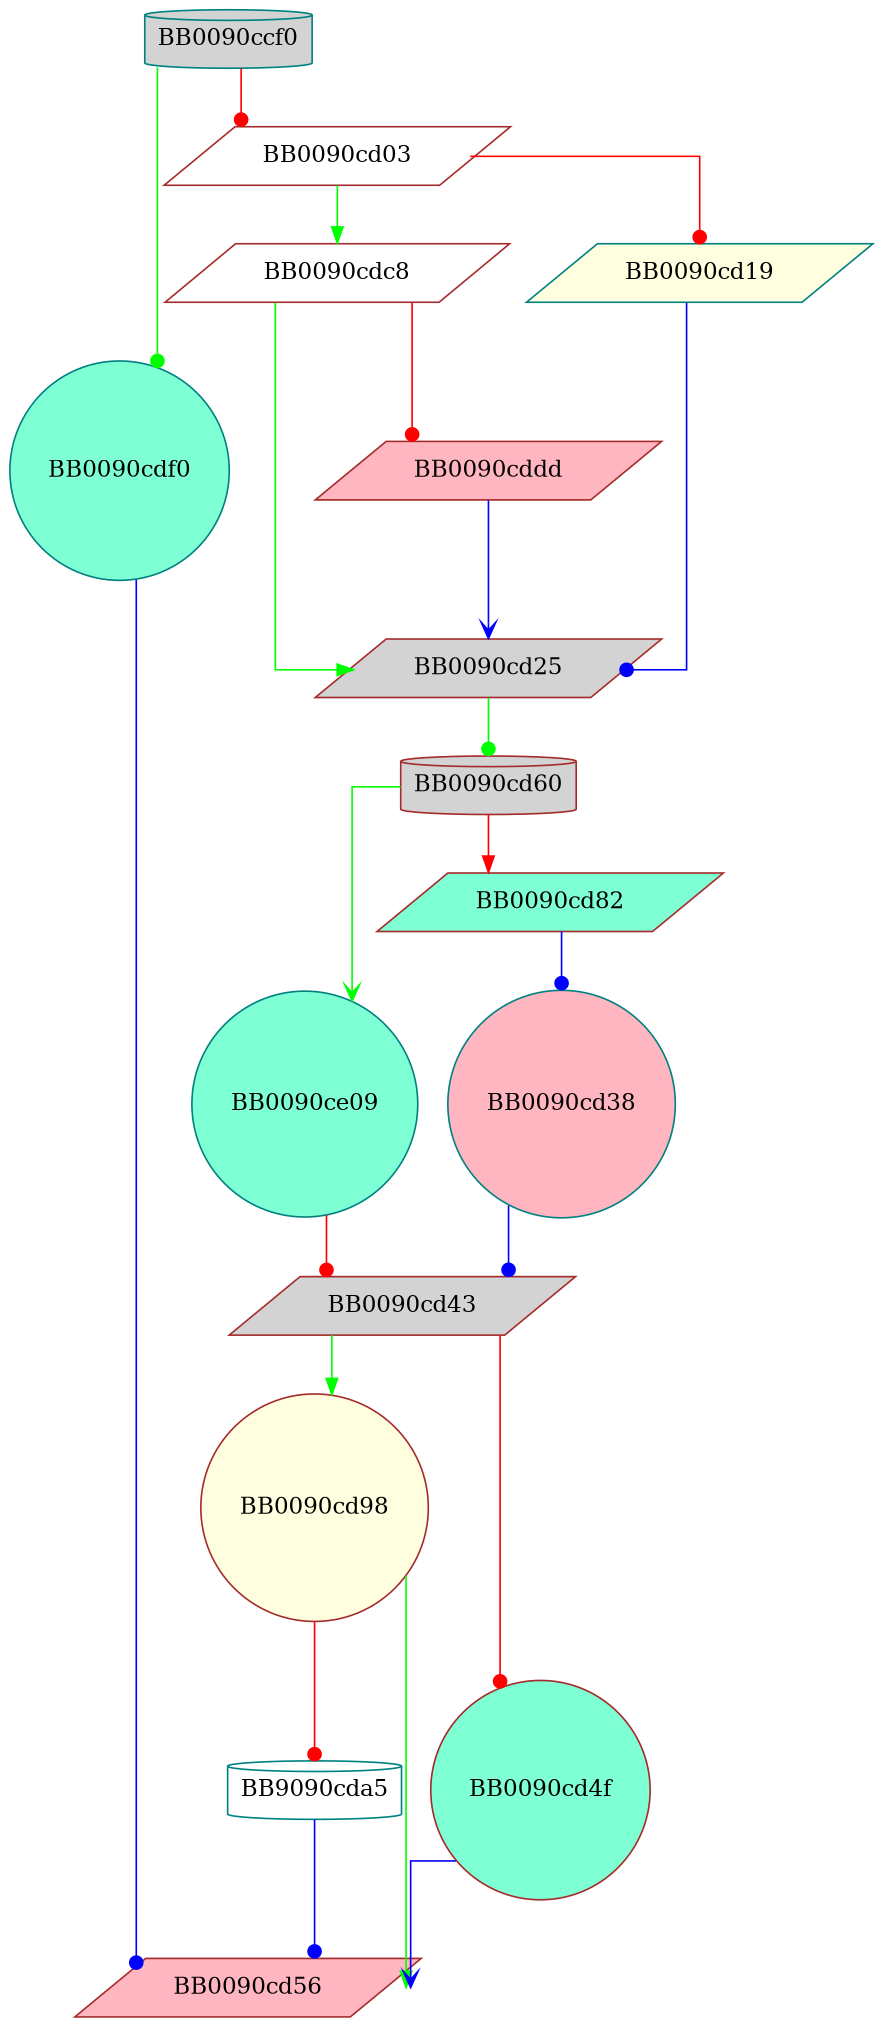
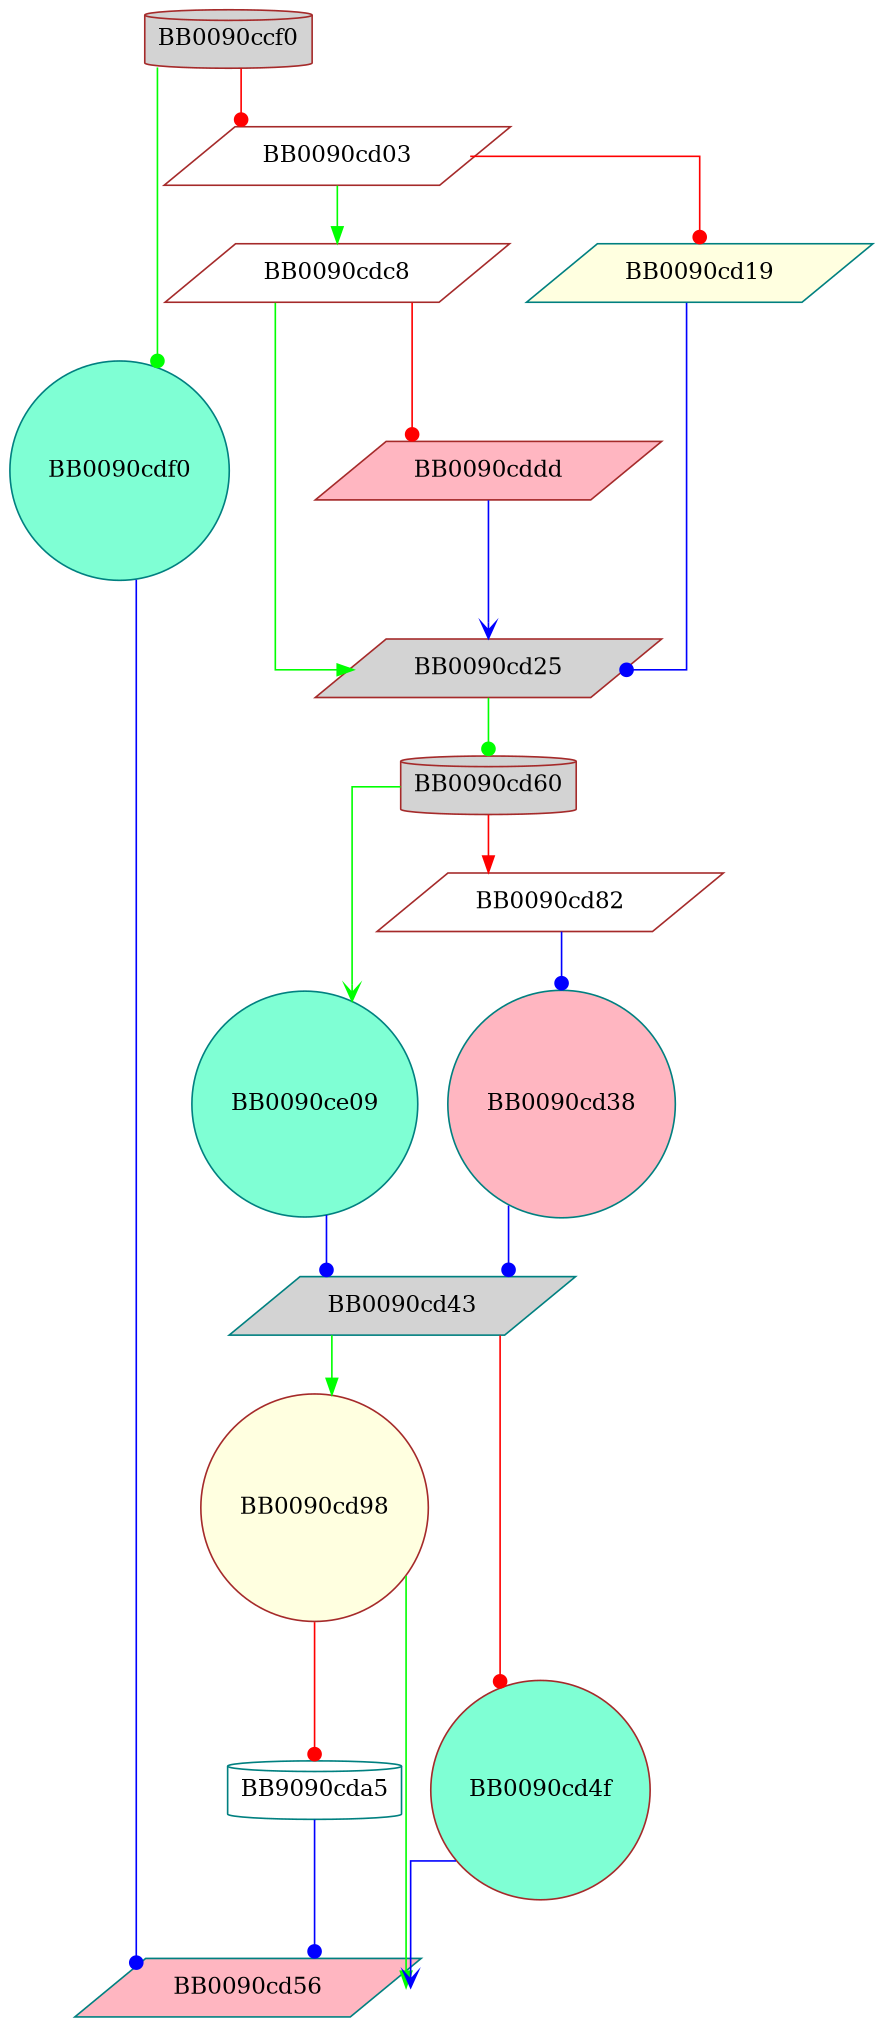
(228, 39) -> (228, 39)
(550, 902) -> (550, 902)
(326, 1239) -> (326, 1239)
(402, 1306) -> (402, 1306)
(248, 1988) -> (248, 1988)
